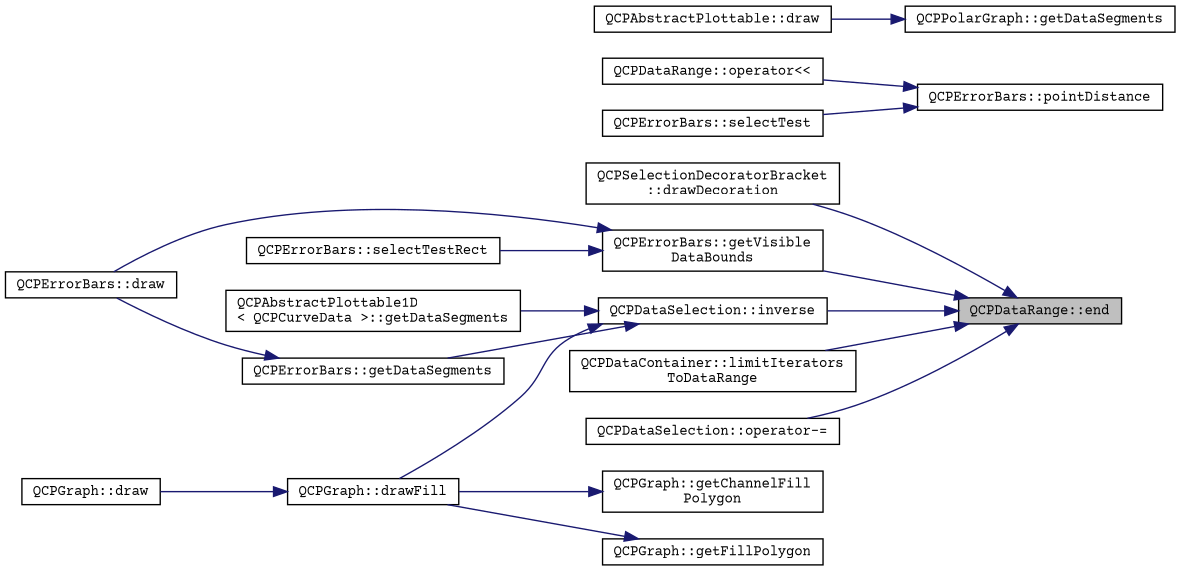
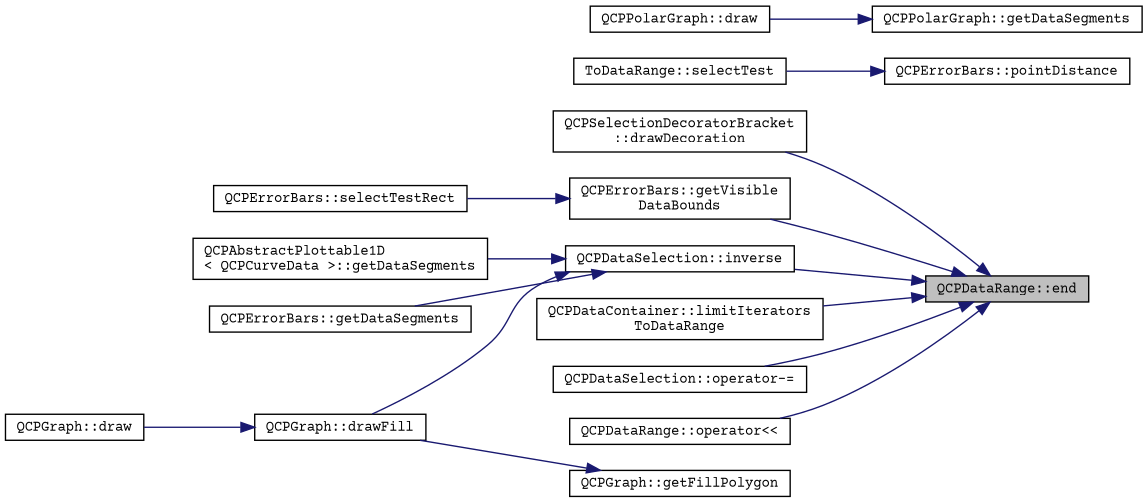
(713, 19) -> (680, 19)
(863, 83) -> (885, 375)
(713, 123) -> (680, 71)
(91, 285) -> none
(713, 492) -> none
